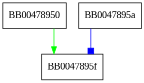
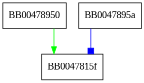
(72, 67) -> (72, 67)
